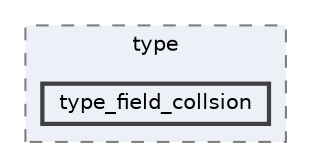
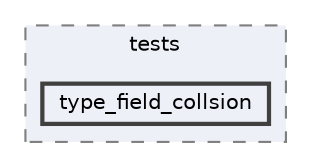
(156, 46) -> (156, 46)
